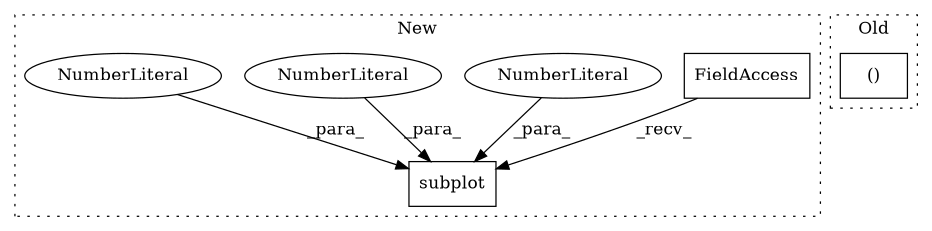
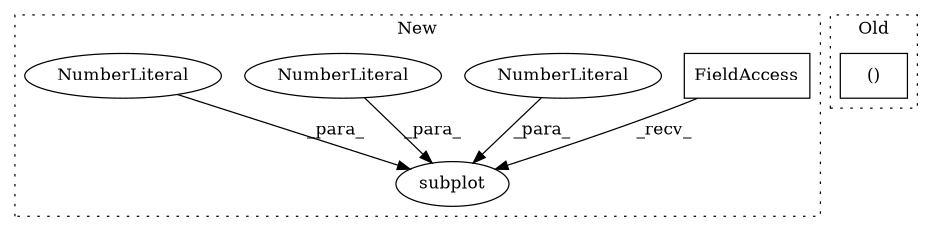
(452, 184) -> (452, 184)
